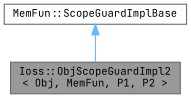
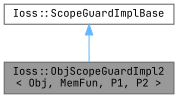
(95, 14) -> (89, 14)
